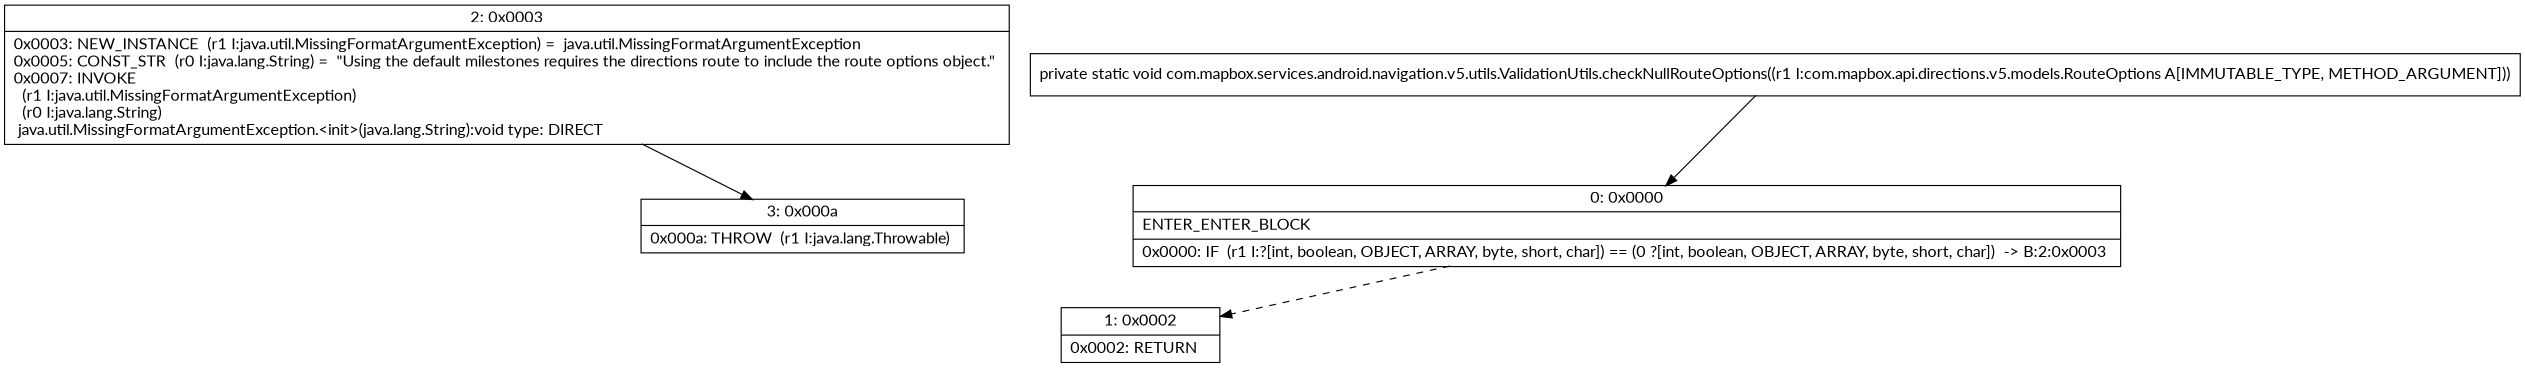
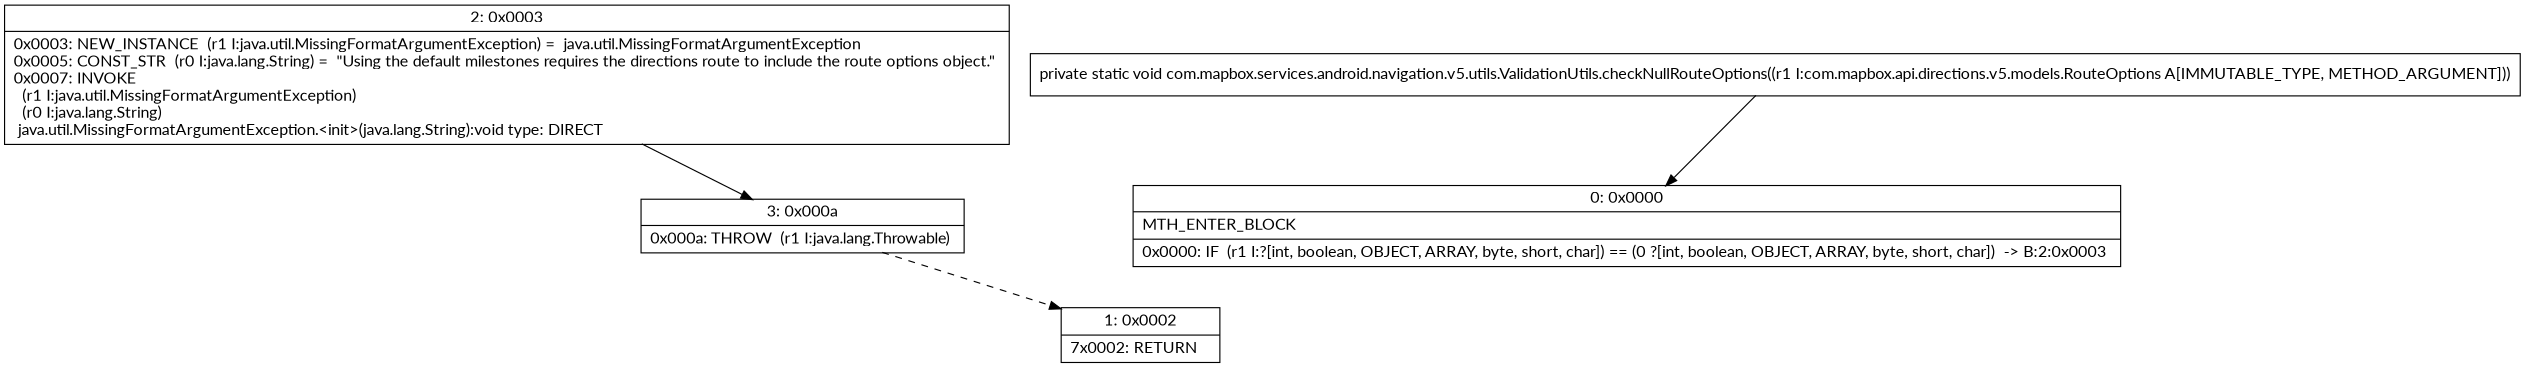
(1227, 225) -> (1219, 225)
(1341, 290) -> (966, 279)
(1141, 348) -> (1141, 348)
